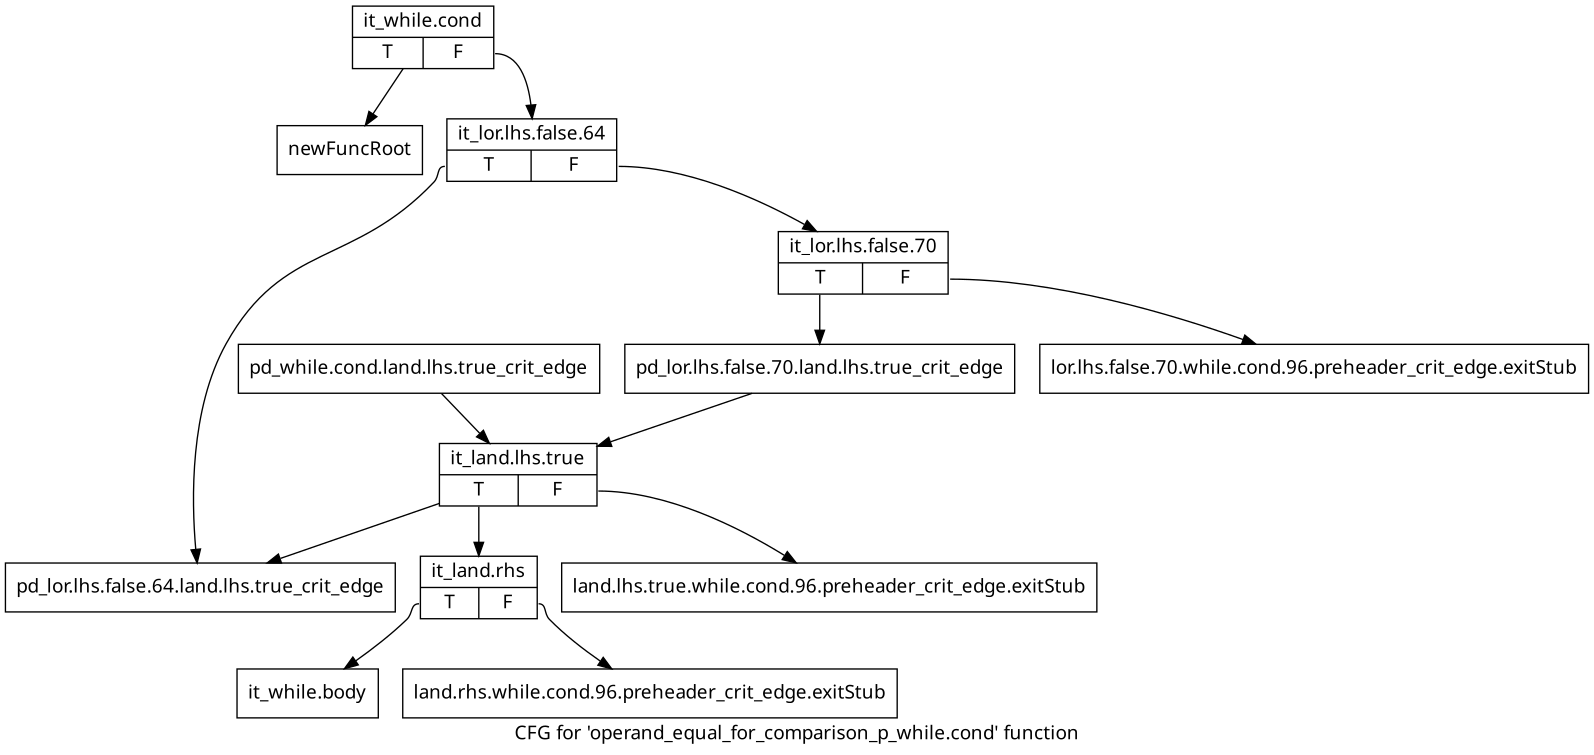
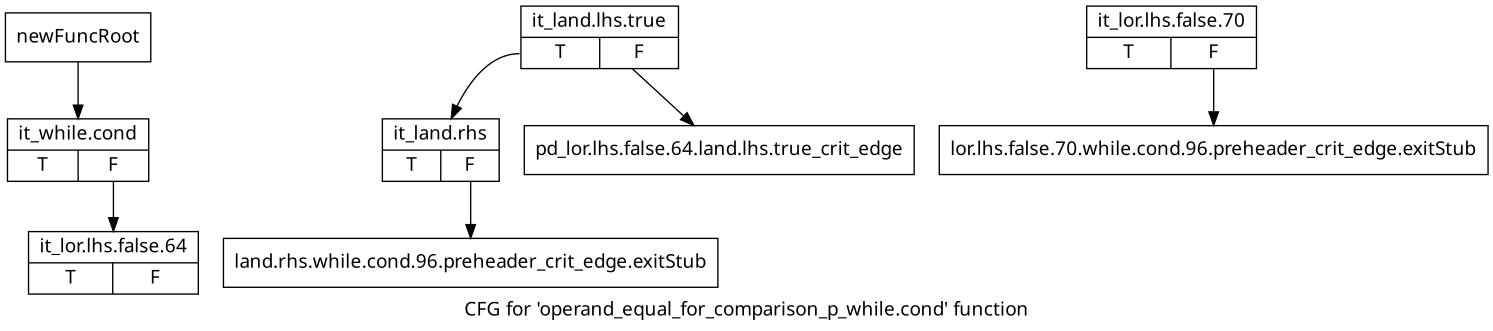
(388, 91) -> (78, 84)
(715, 184) -> none
(248, 312) -> none
(419, 369) -> none
(820, 369) -> none
(829, 587) -> none
(308, 693) -> none
